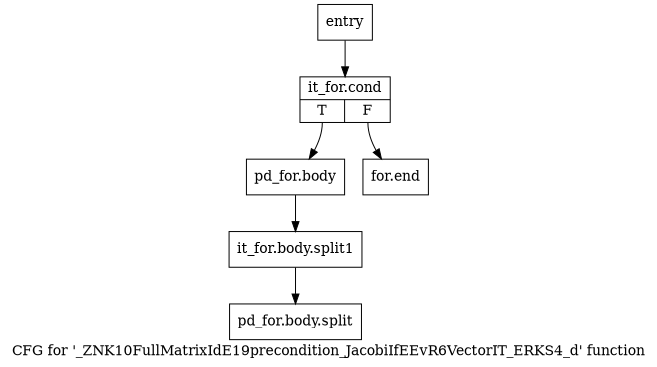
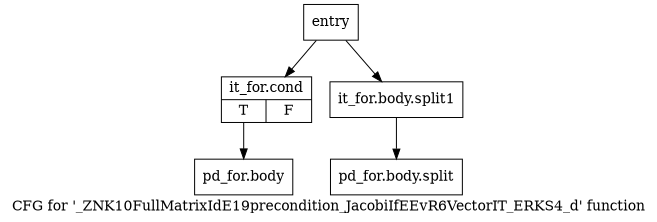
(396, 177) -> none
(296, 208) -> (360, 57)
